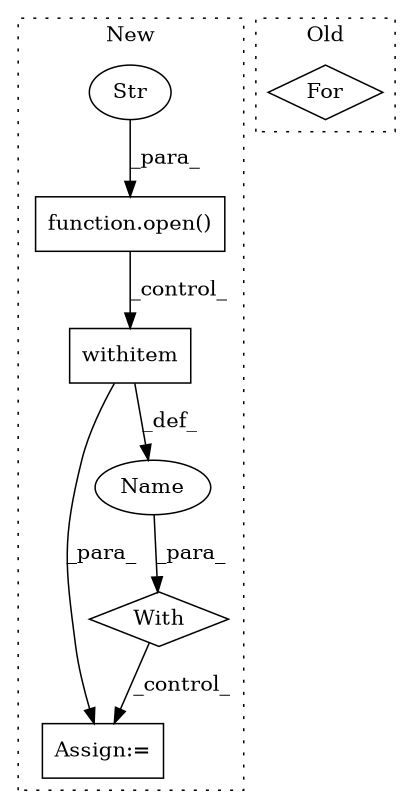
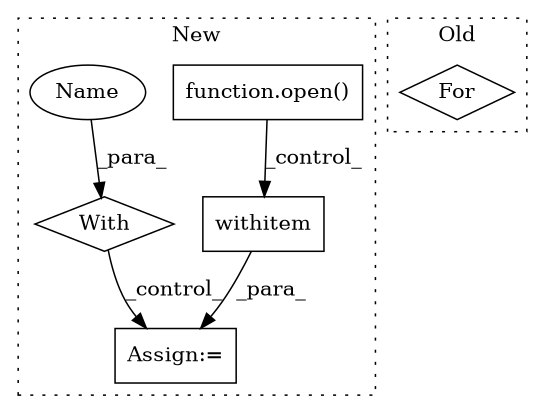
(130, 92) -> none
(140, 414) -> none
